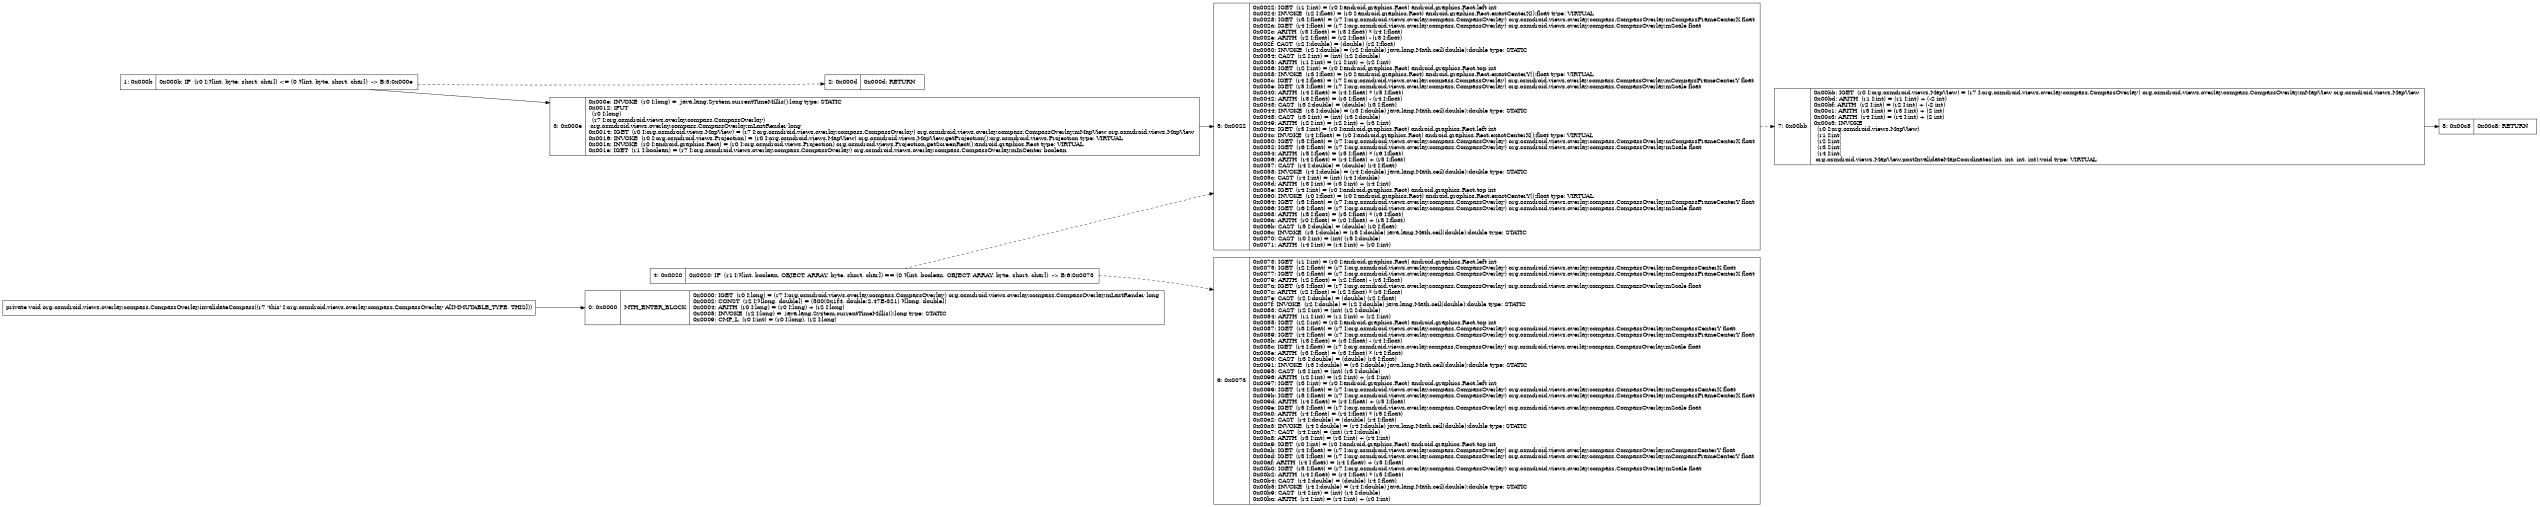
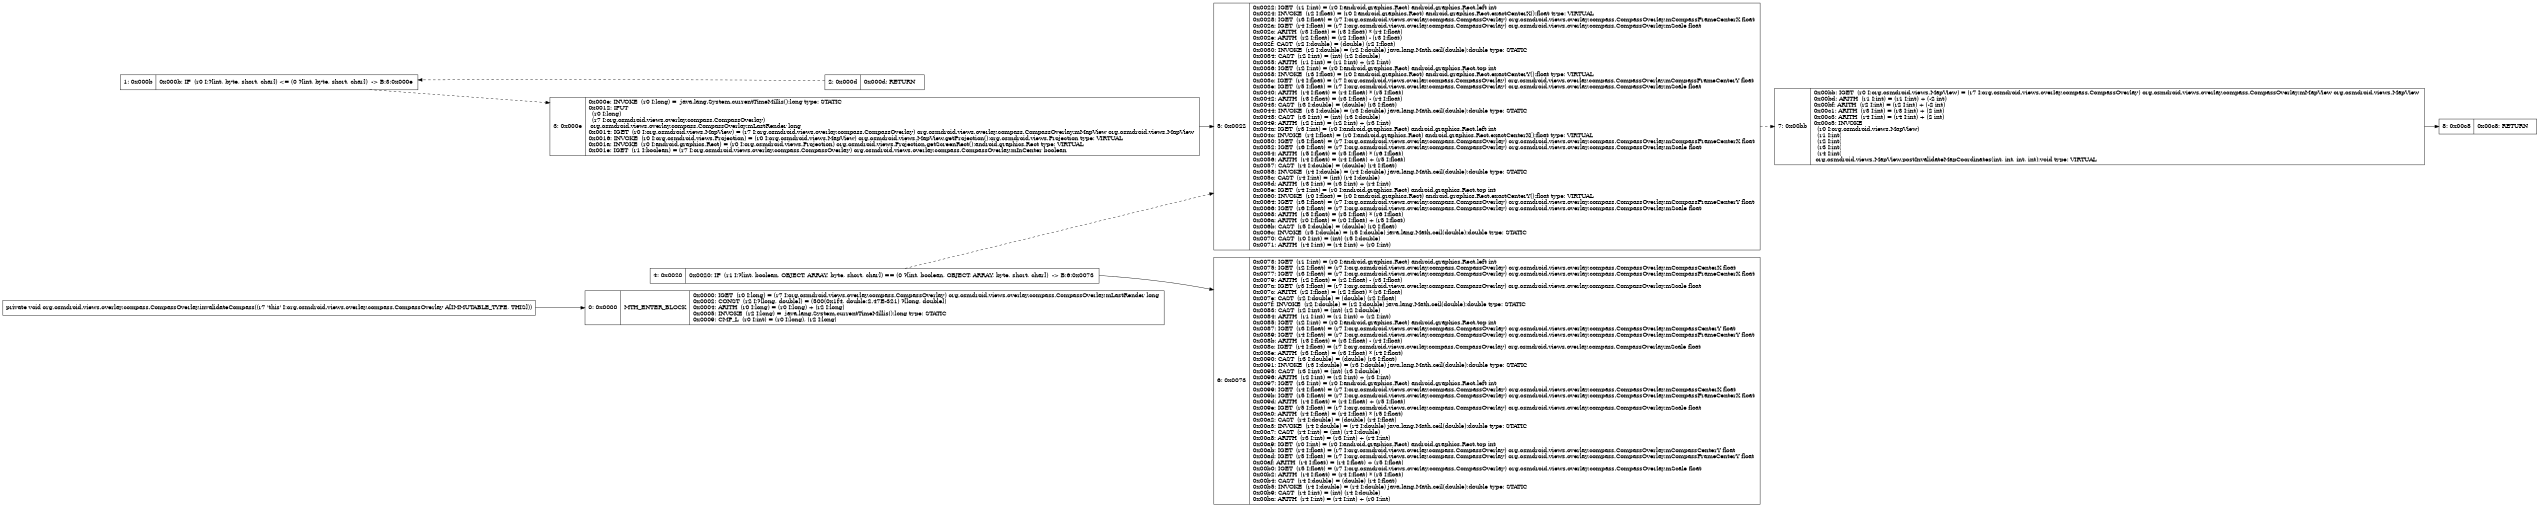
(619, 85) -> (623, 80)
(458, 96) -> (458, 96)
(1155, 281) -> (1155, 281)
